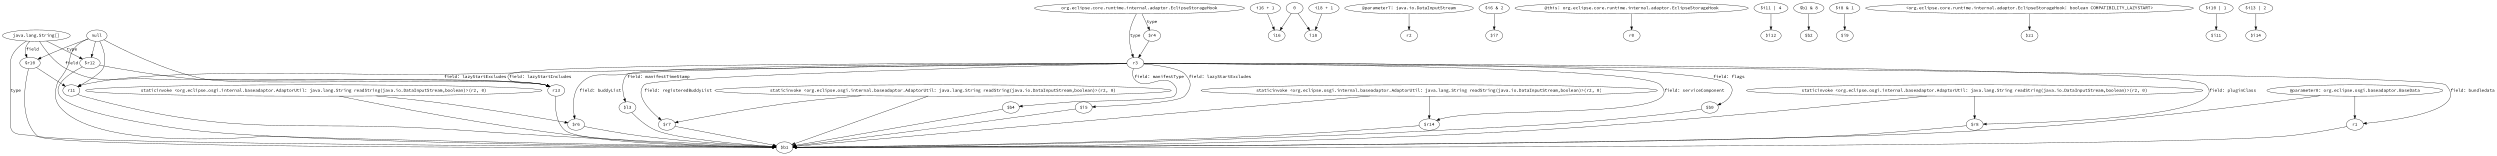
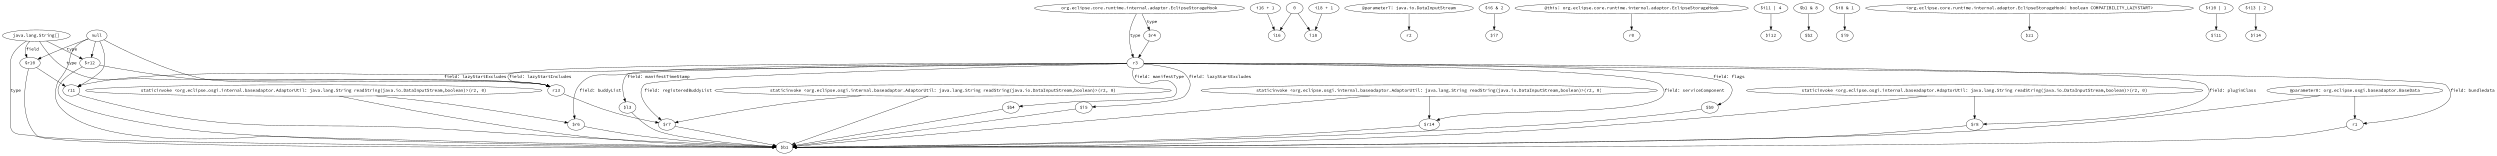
(72, 63) -> (72, 63)
(650, 143) -> (609, 111)
